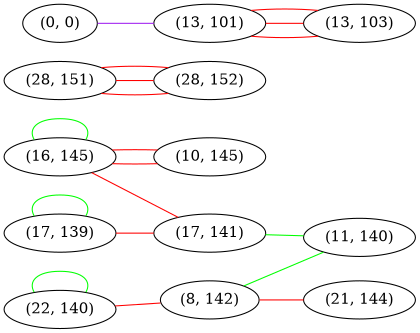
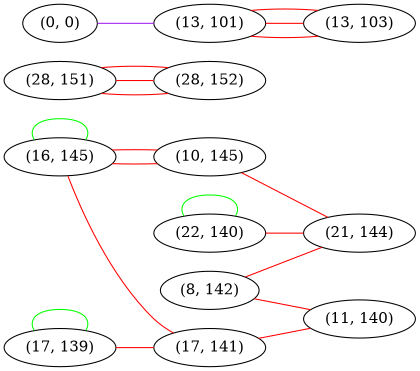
none -> (285, 195)
(284, 235) -> (284, 333)
(284, 269) -> (282, 304)
(138, 304) -> (285, 233)
